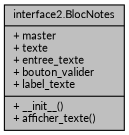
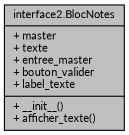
(49, 61) -> (53, 61)
